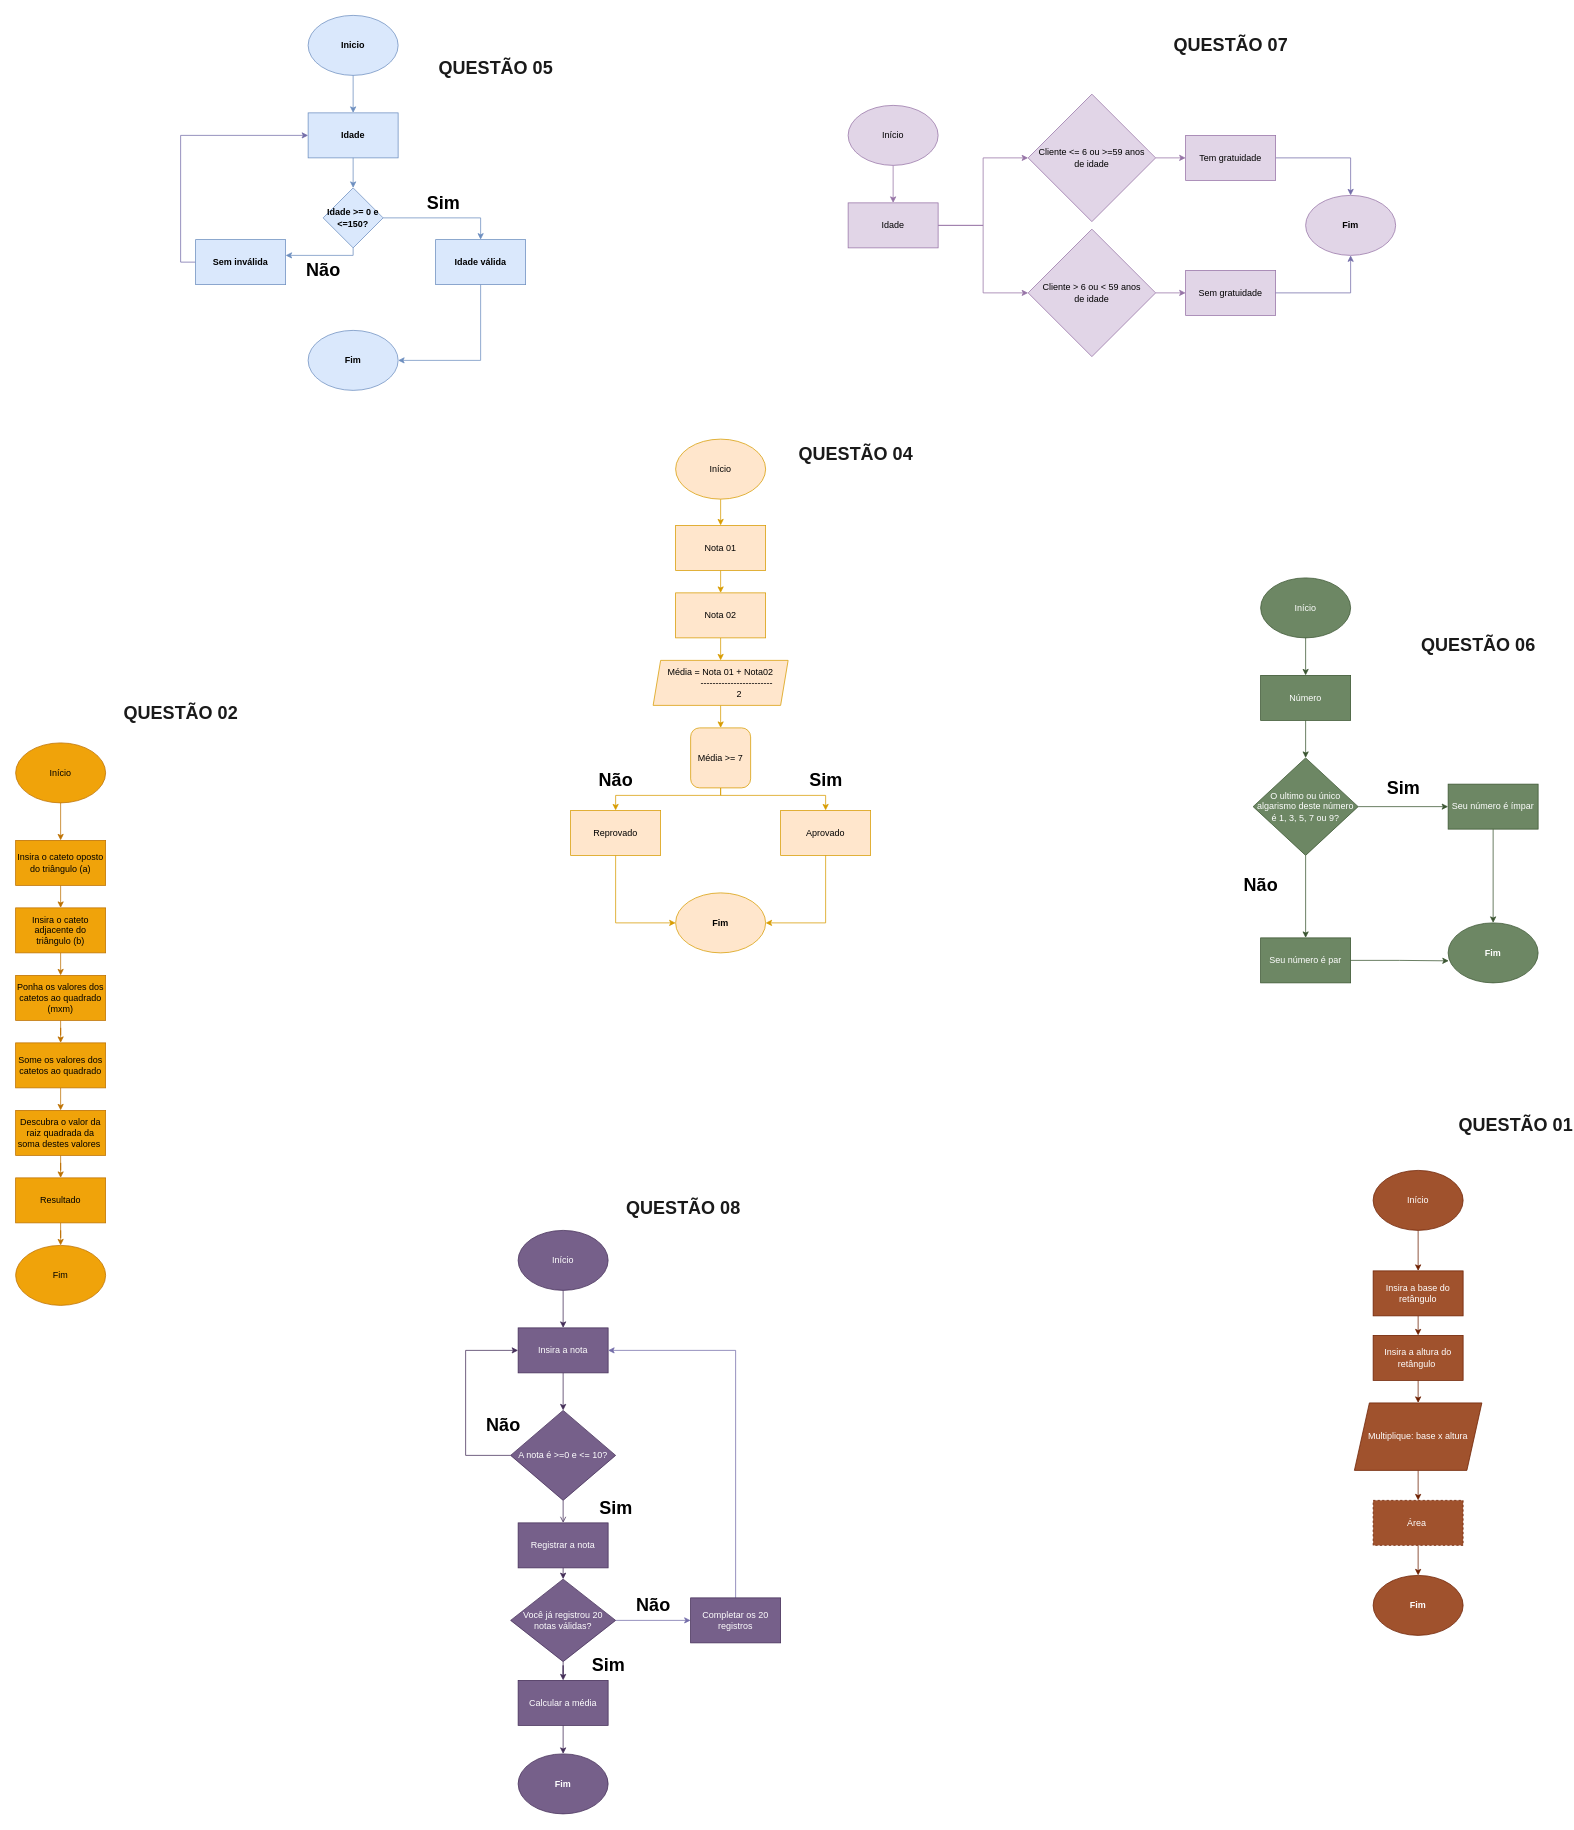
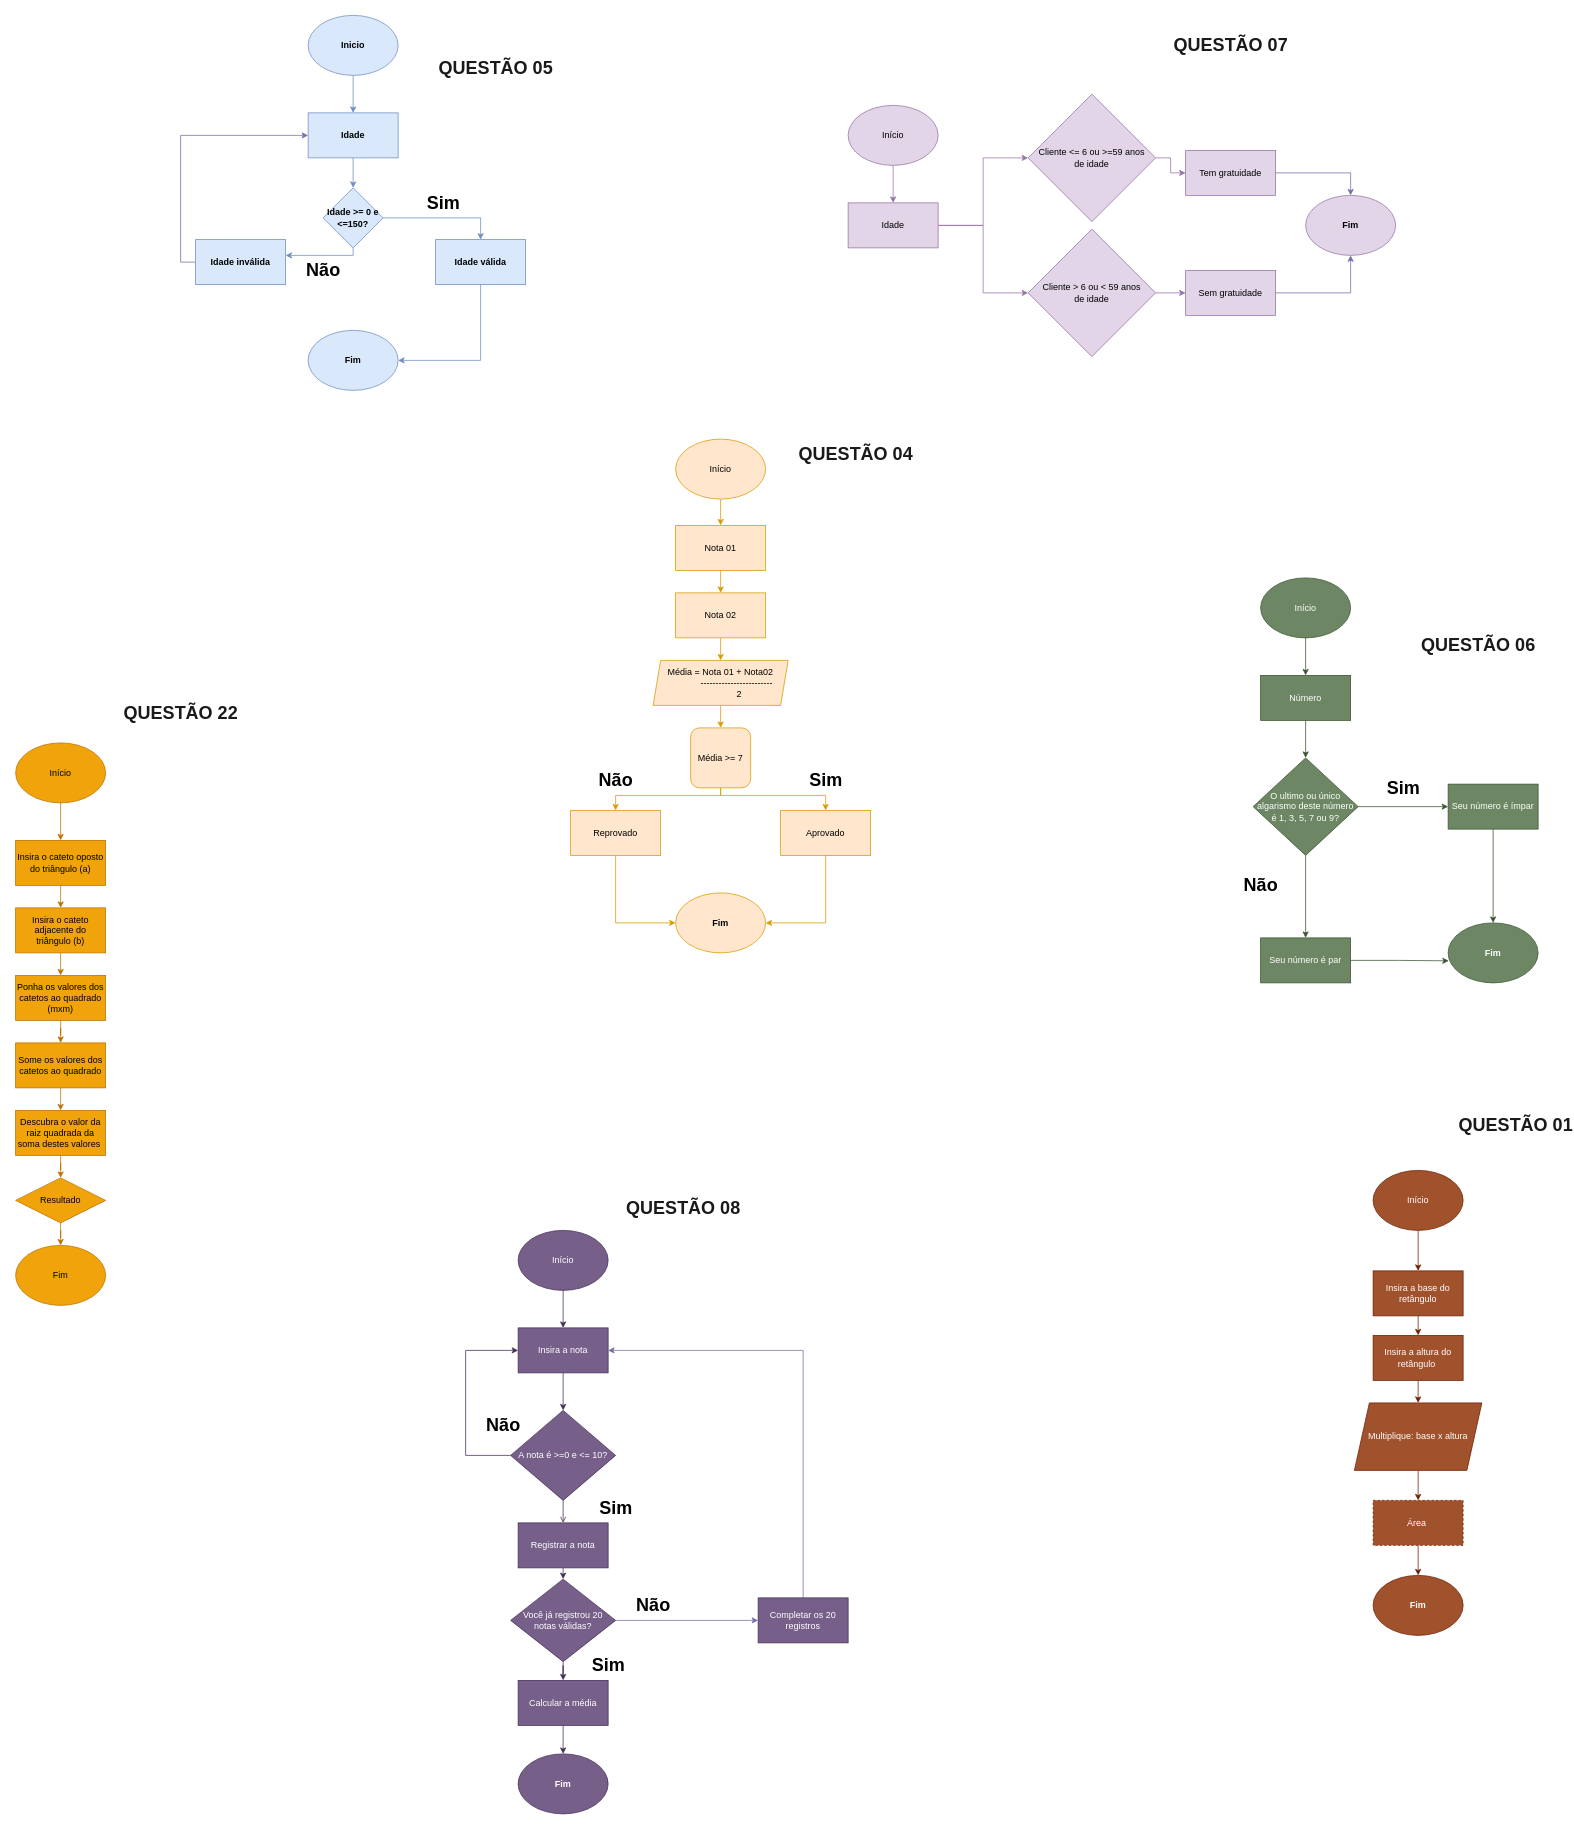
(1230, 158) -> (1230, 173)
(240, 262) -> (240, 262)
(181, 713) -> (181, 713)
(60, 1200) -> (60, 1200)
(735, 1620) -> (803, 1620)
